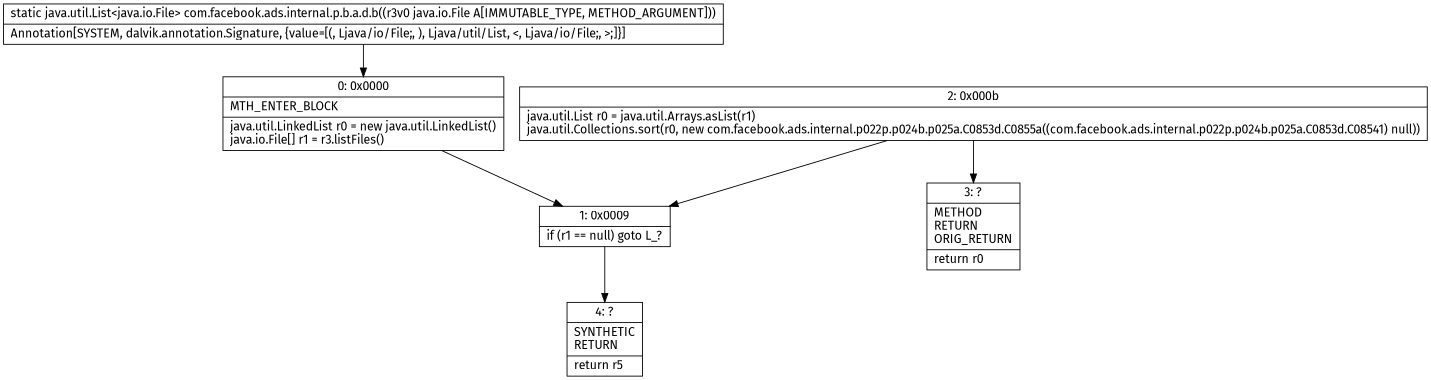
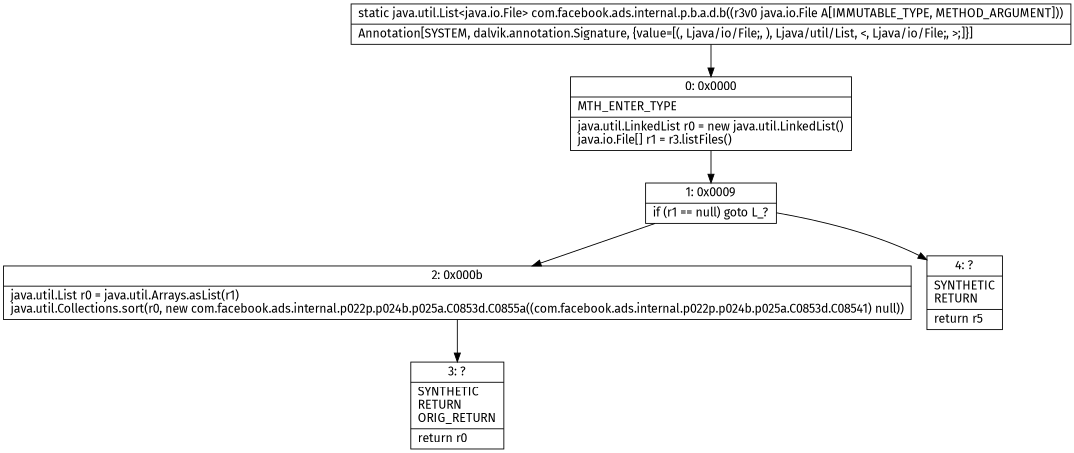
(284, 107) -> (628, 107)
(783, 172) -> (598, 243)
(958, 213) -> (449, 392)
